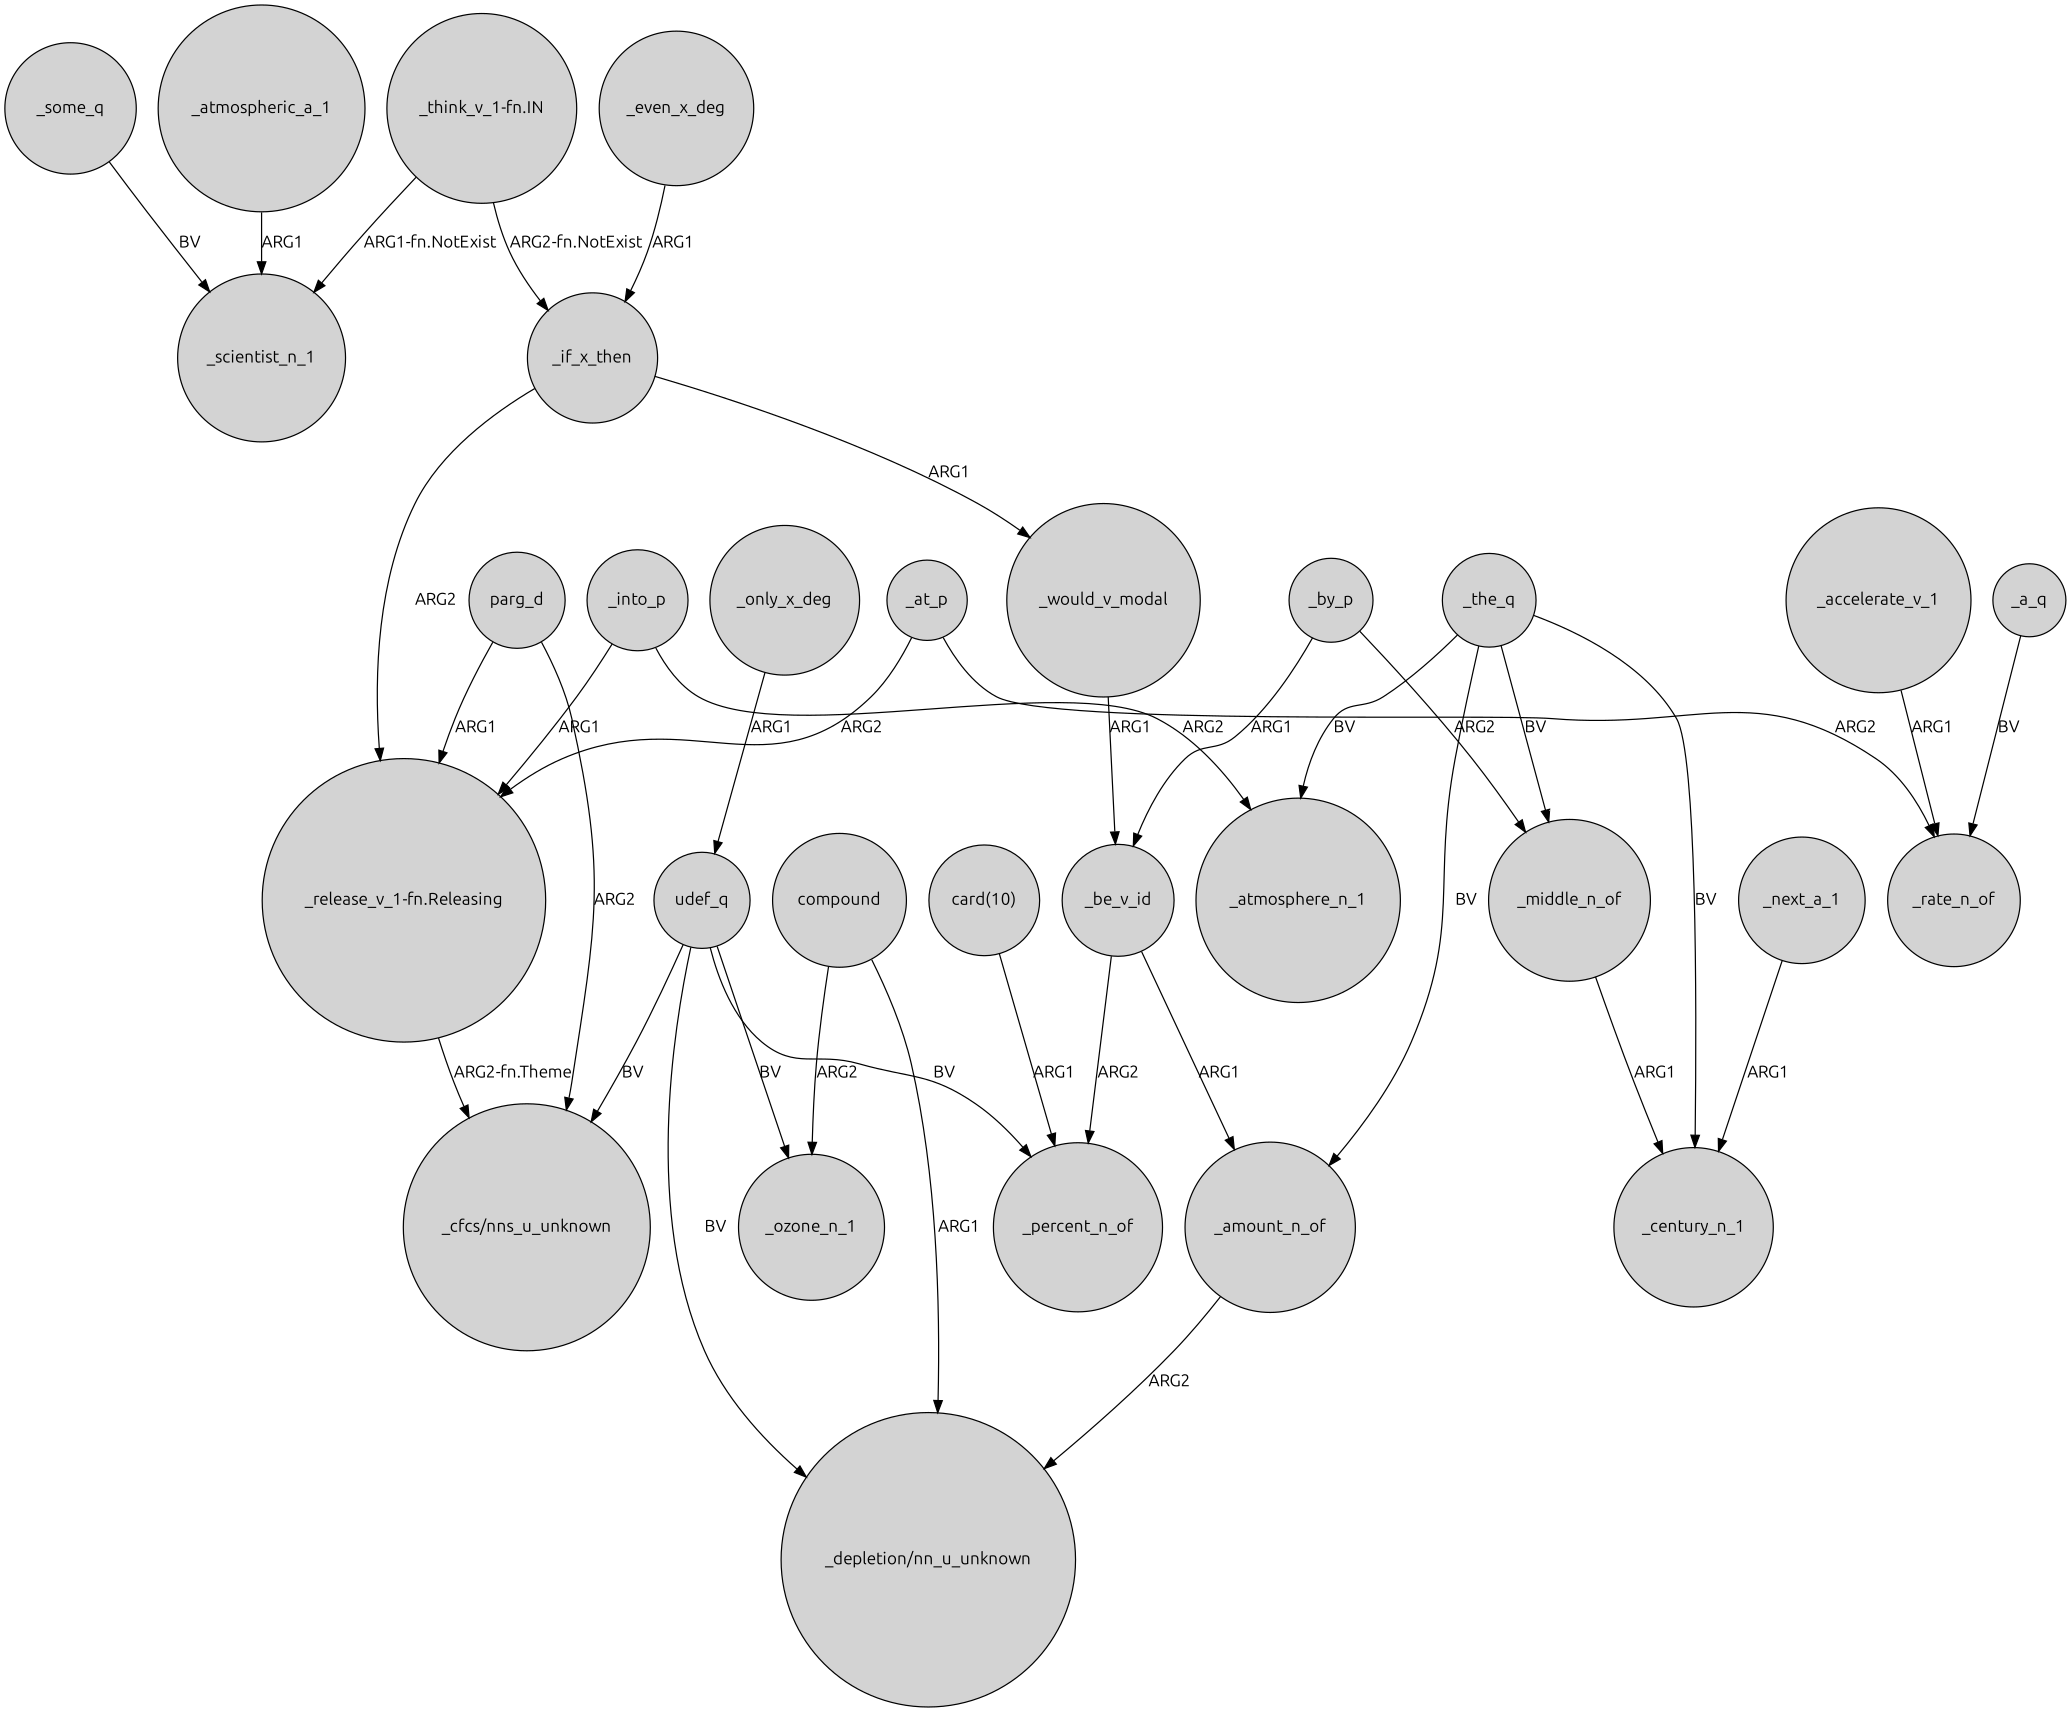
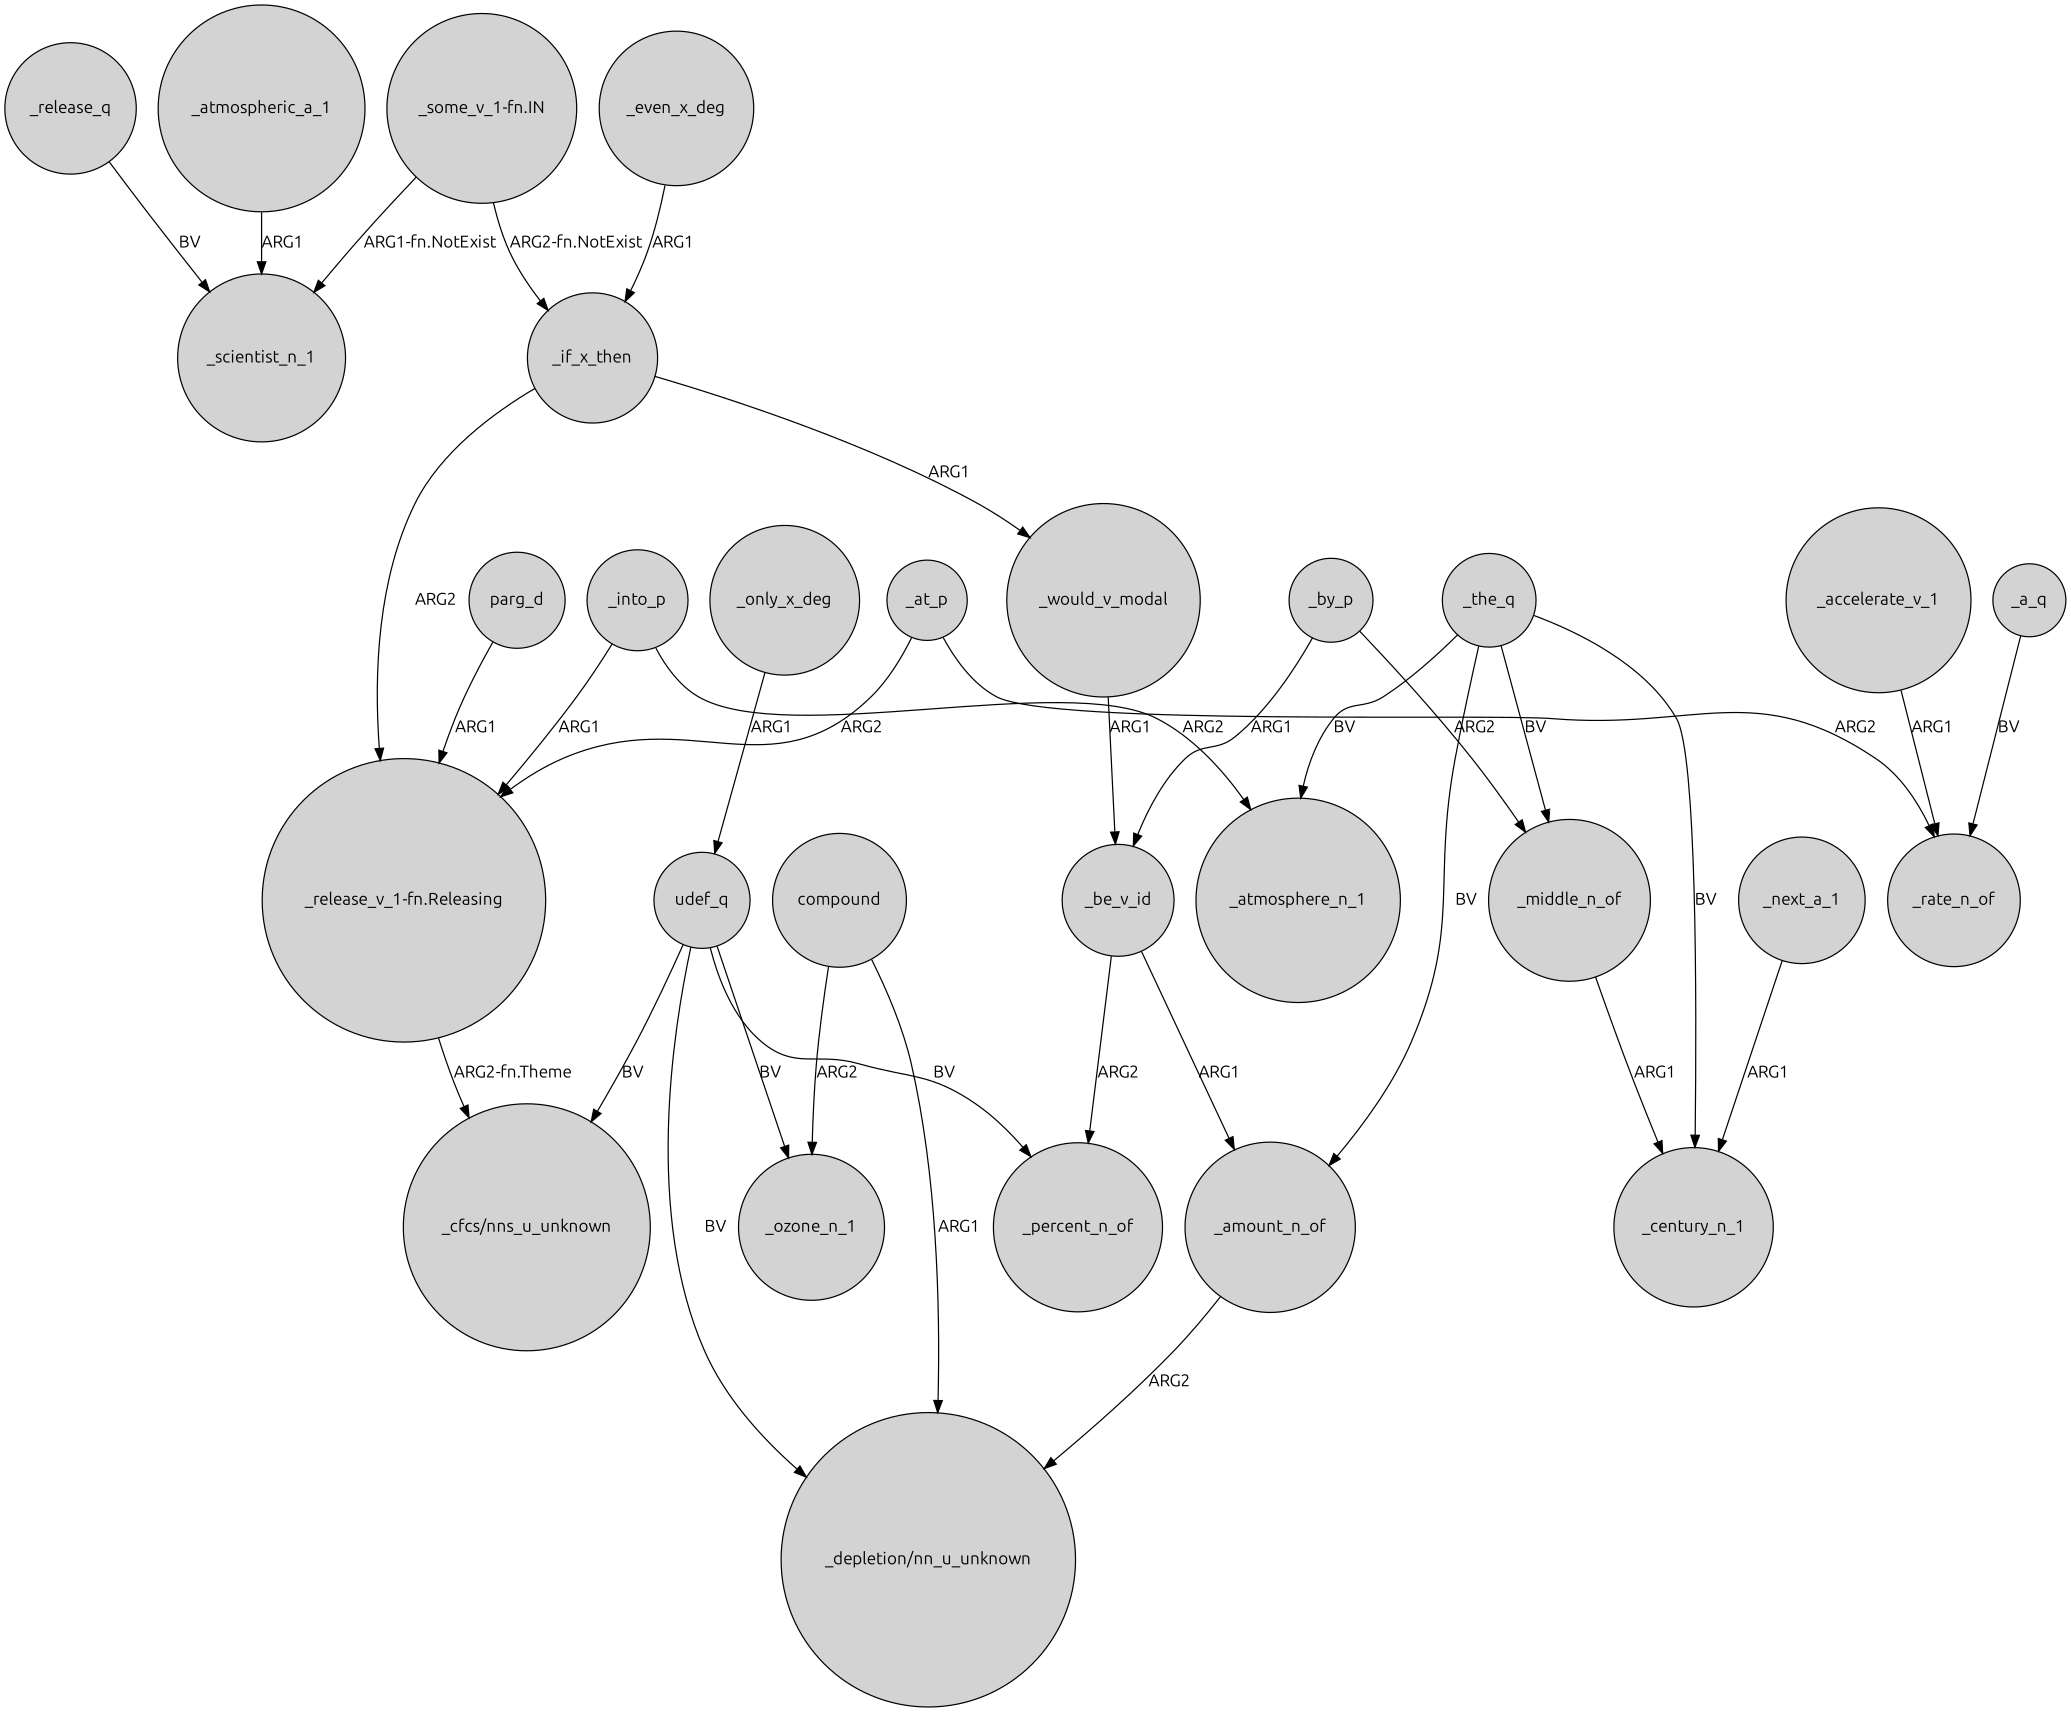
(71, 108) -> (71, 108)
(482, 108) -> (482, 108)
(594, 867) -> none
(984, 900) -> none
